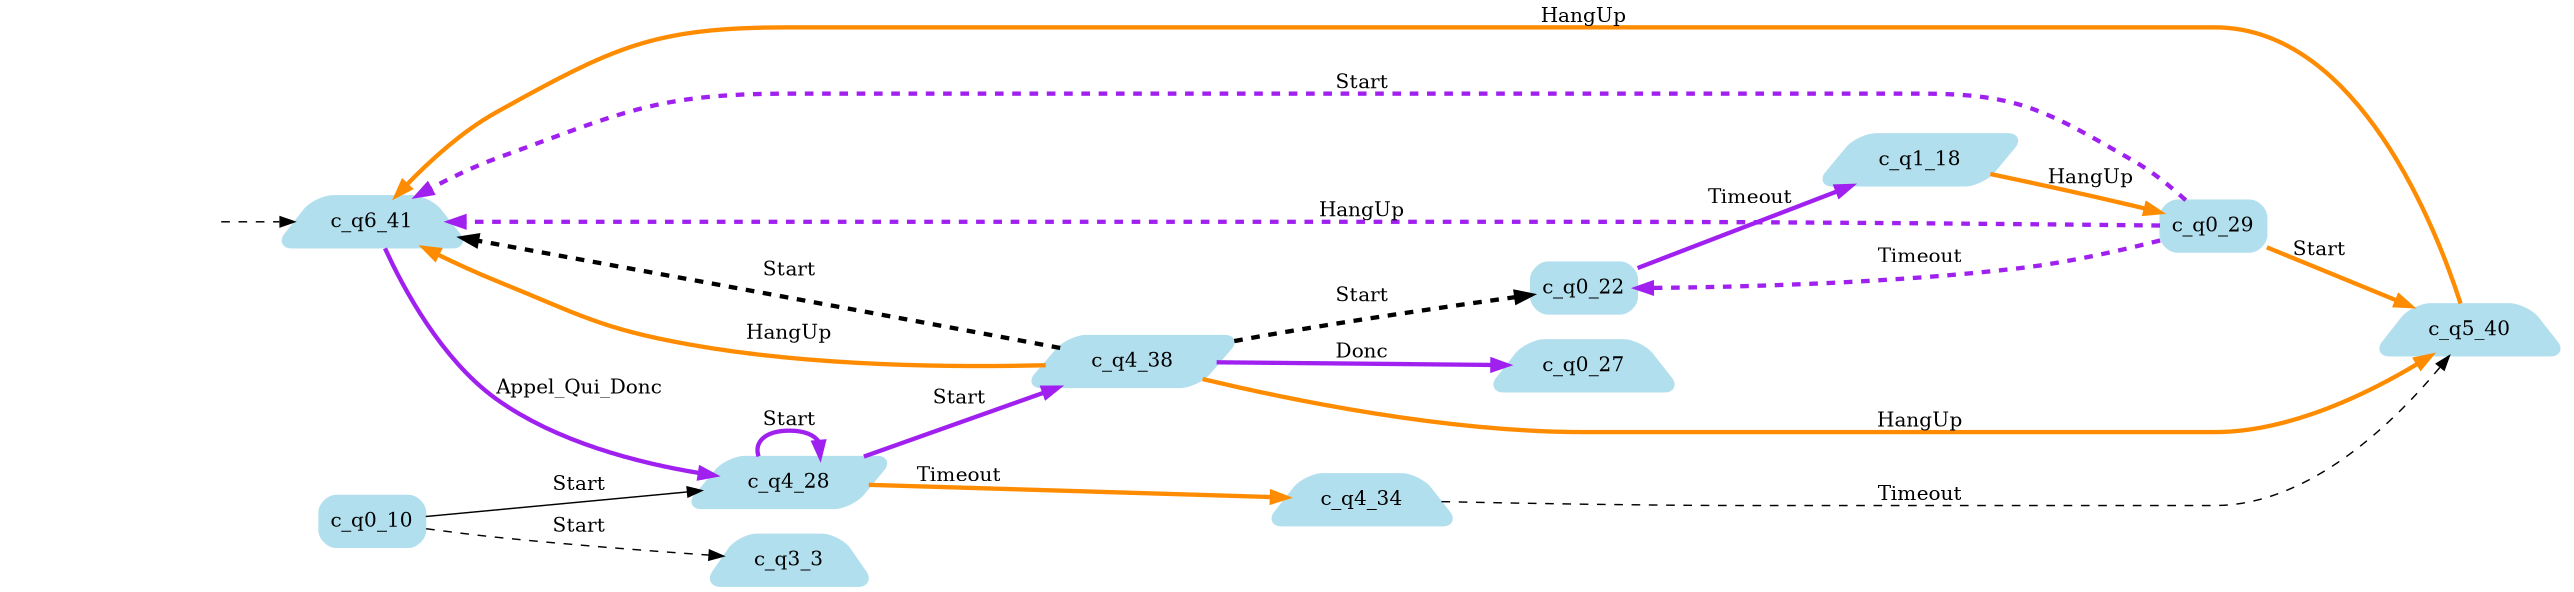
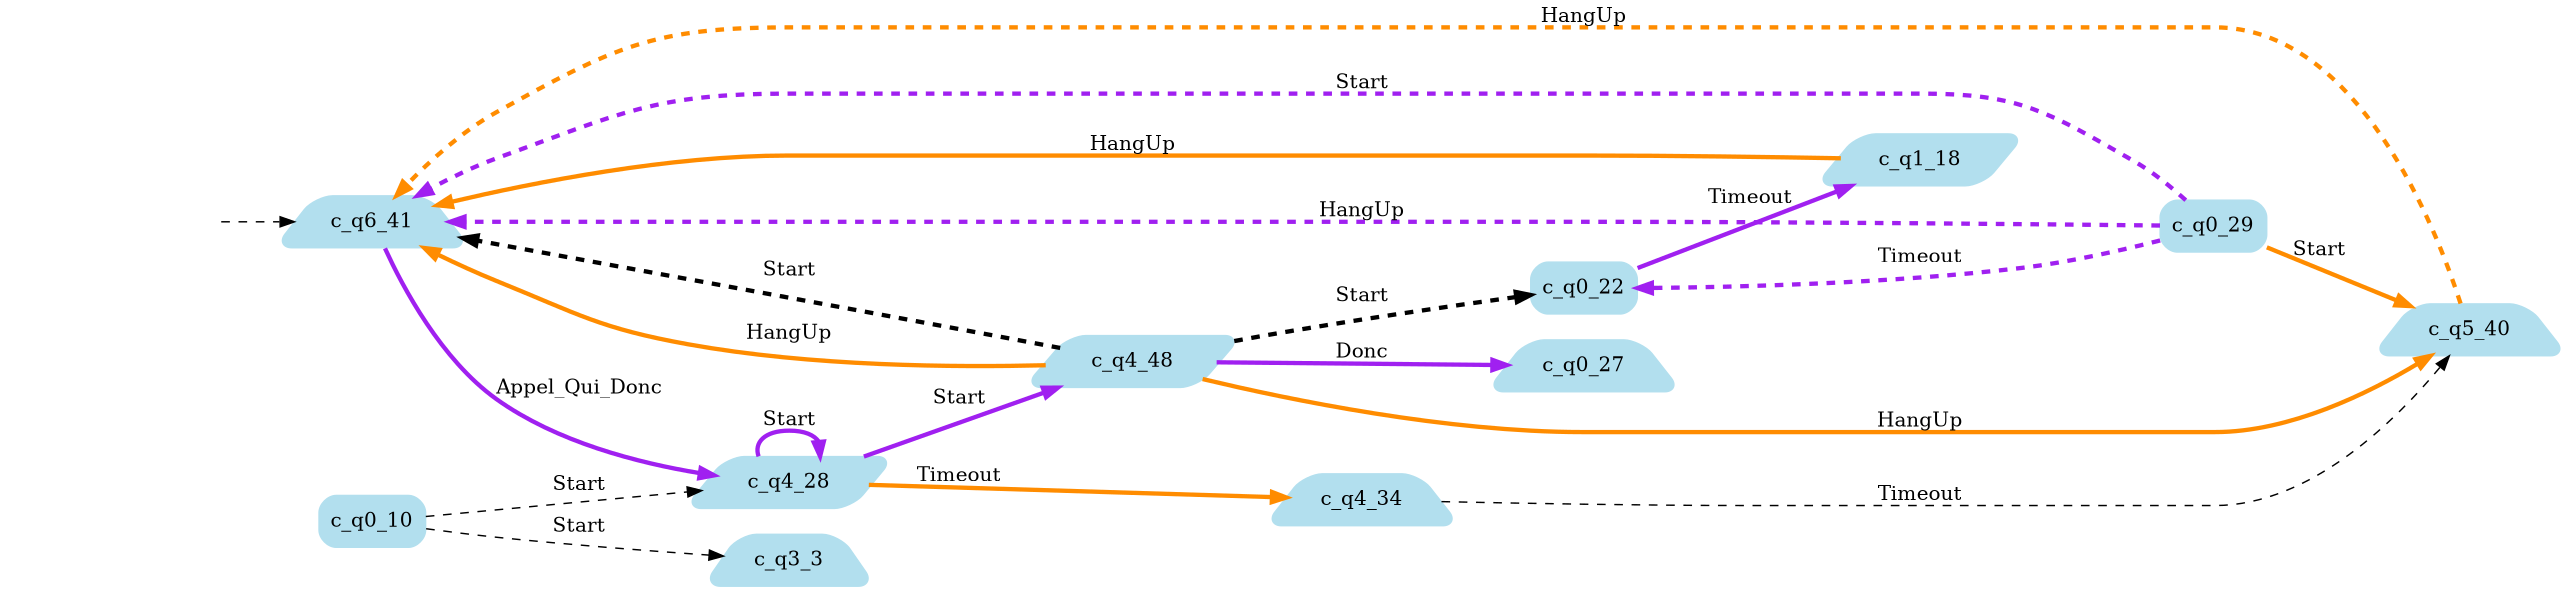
(1486, 27) -> (1486, 27)
(2068, 191) -> (1144, 156)
(1133, 362) -> (1133, 362)
(557, 504) -> (557, 504)
